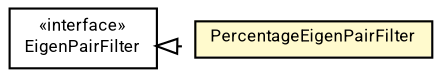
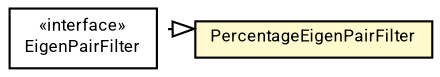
(186, 46) -> (164, 29)
